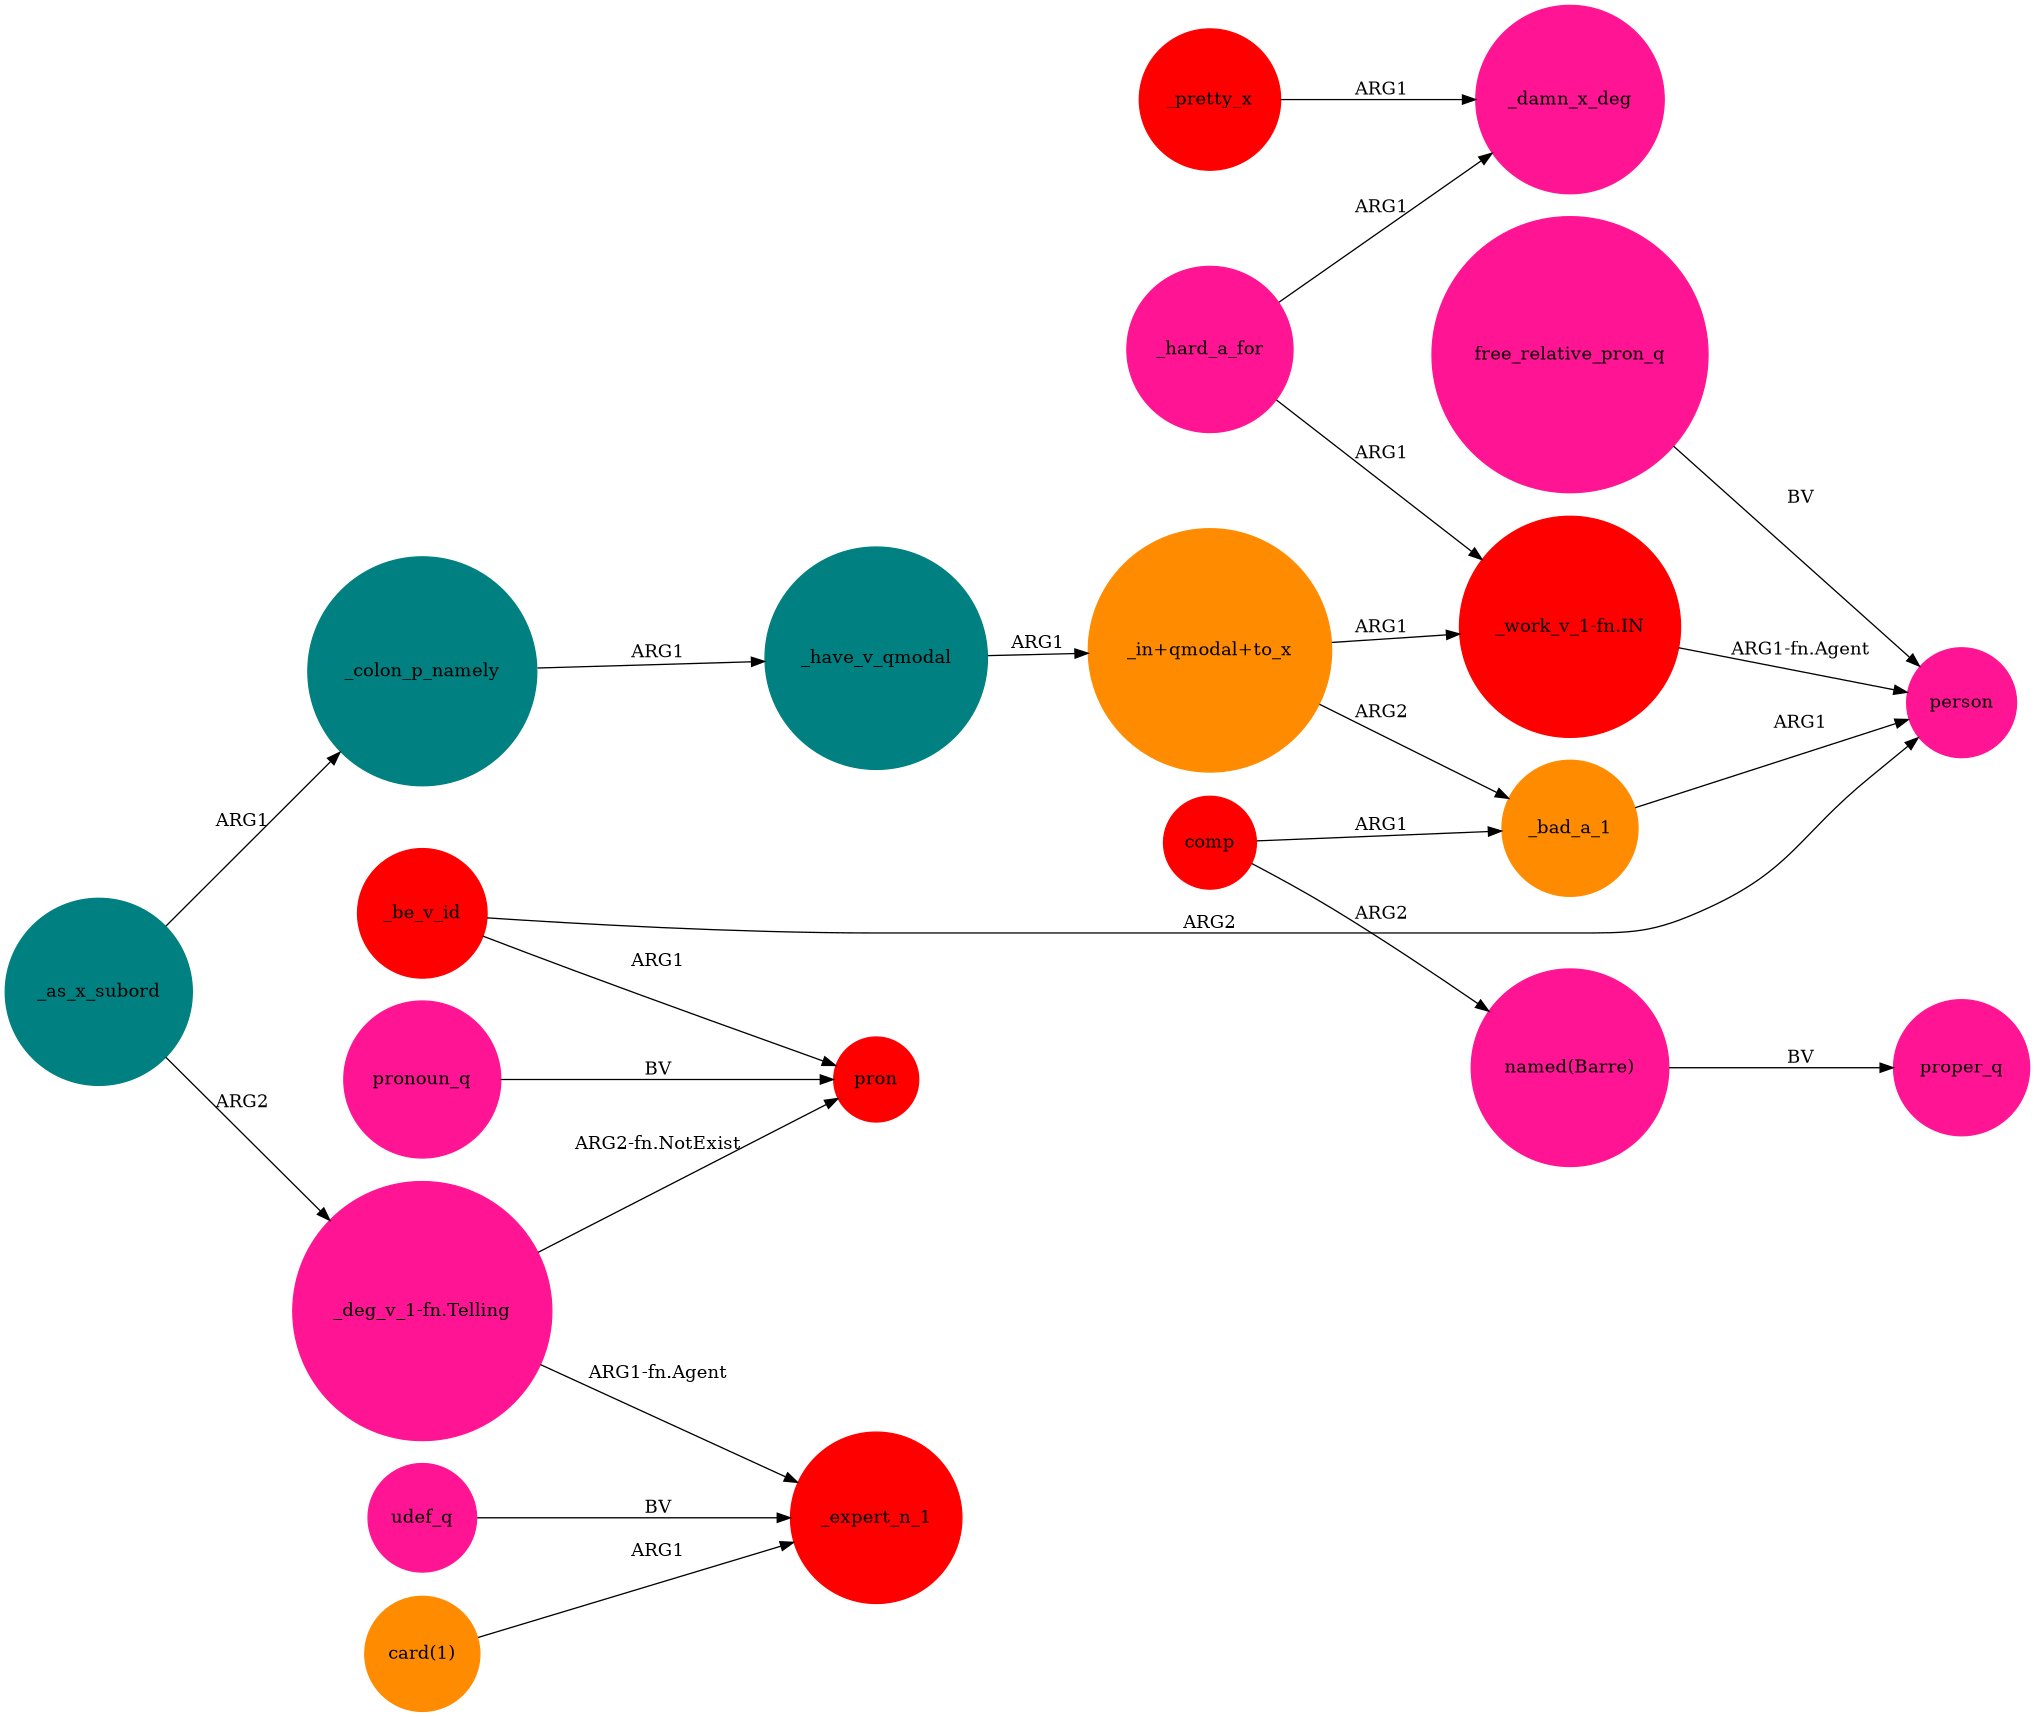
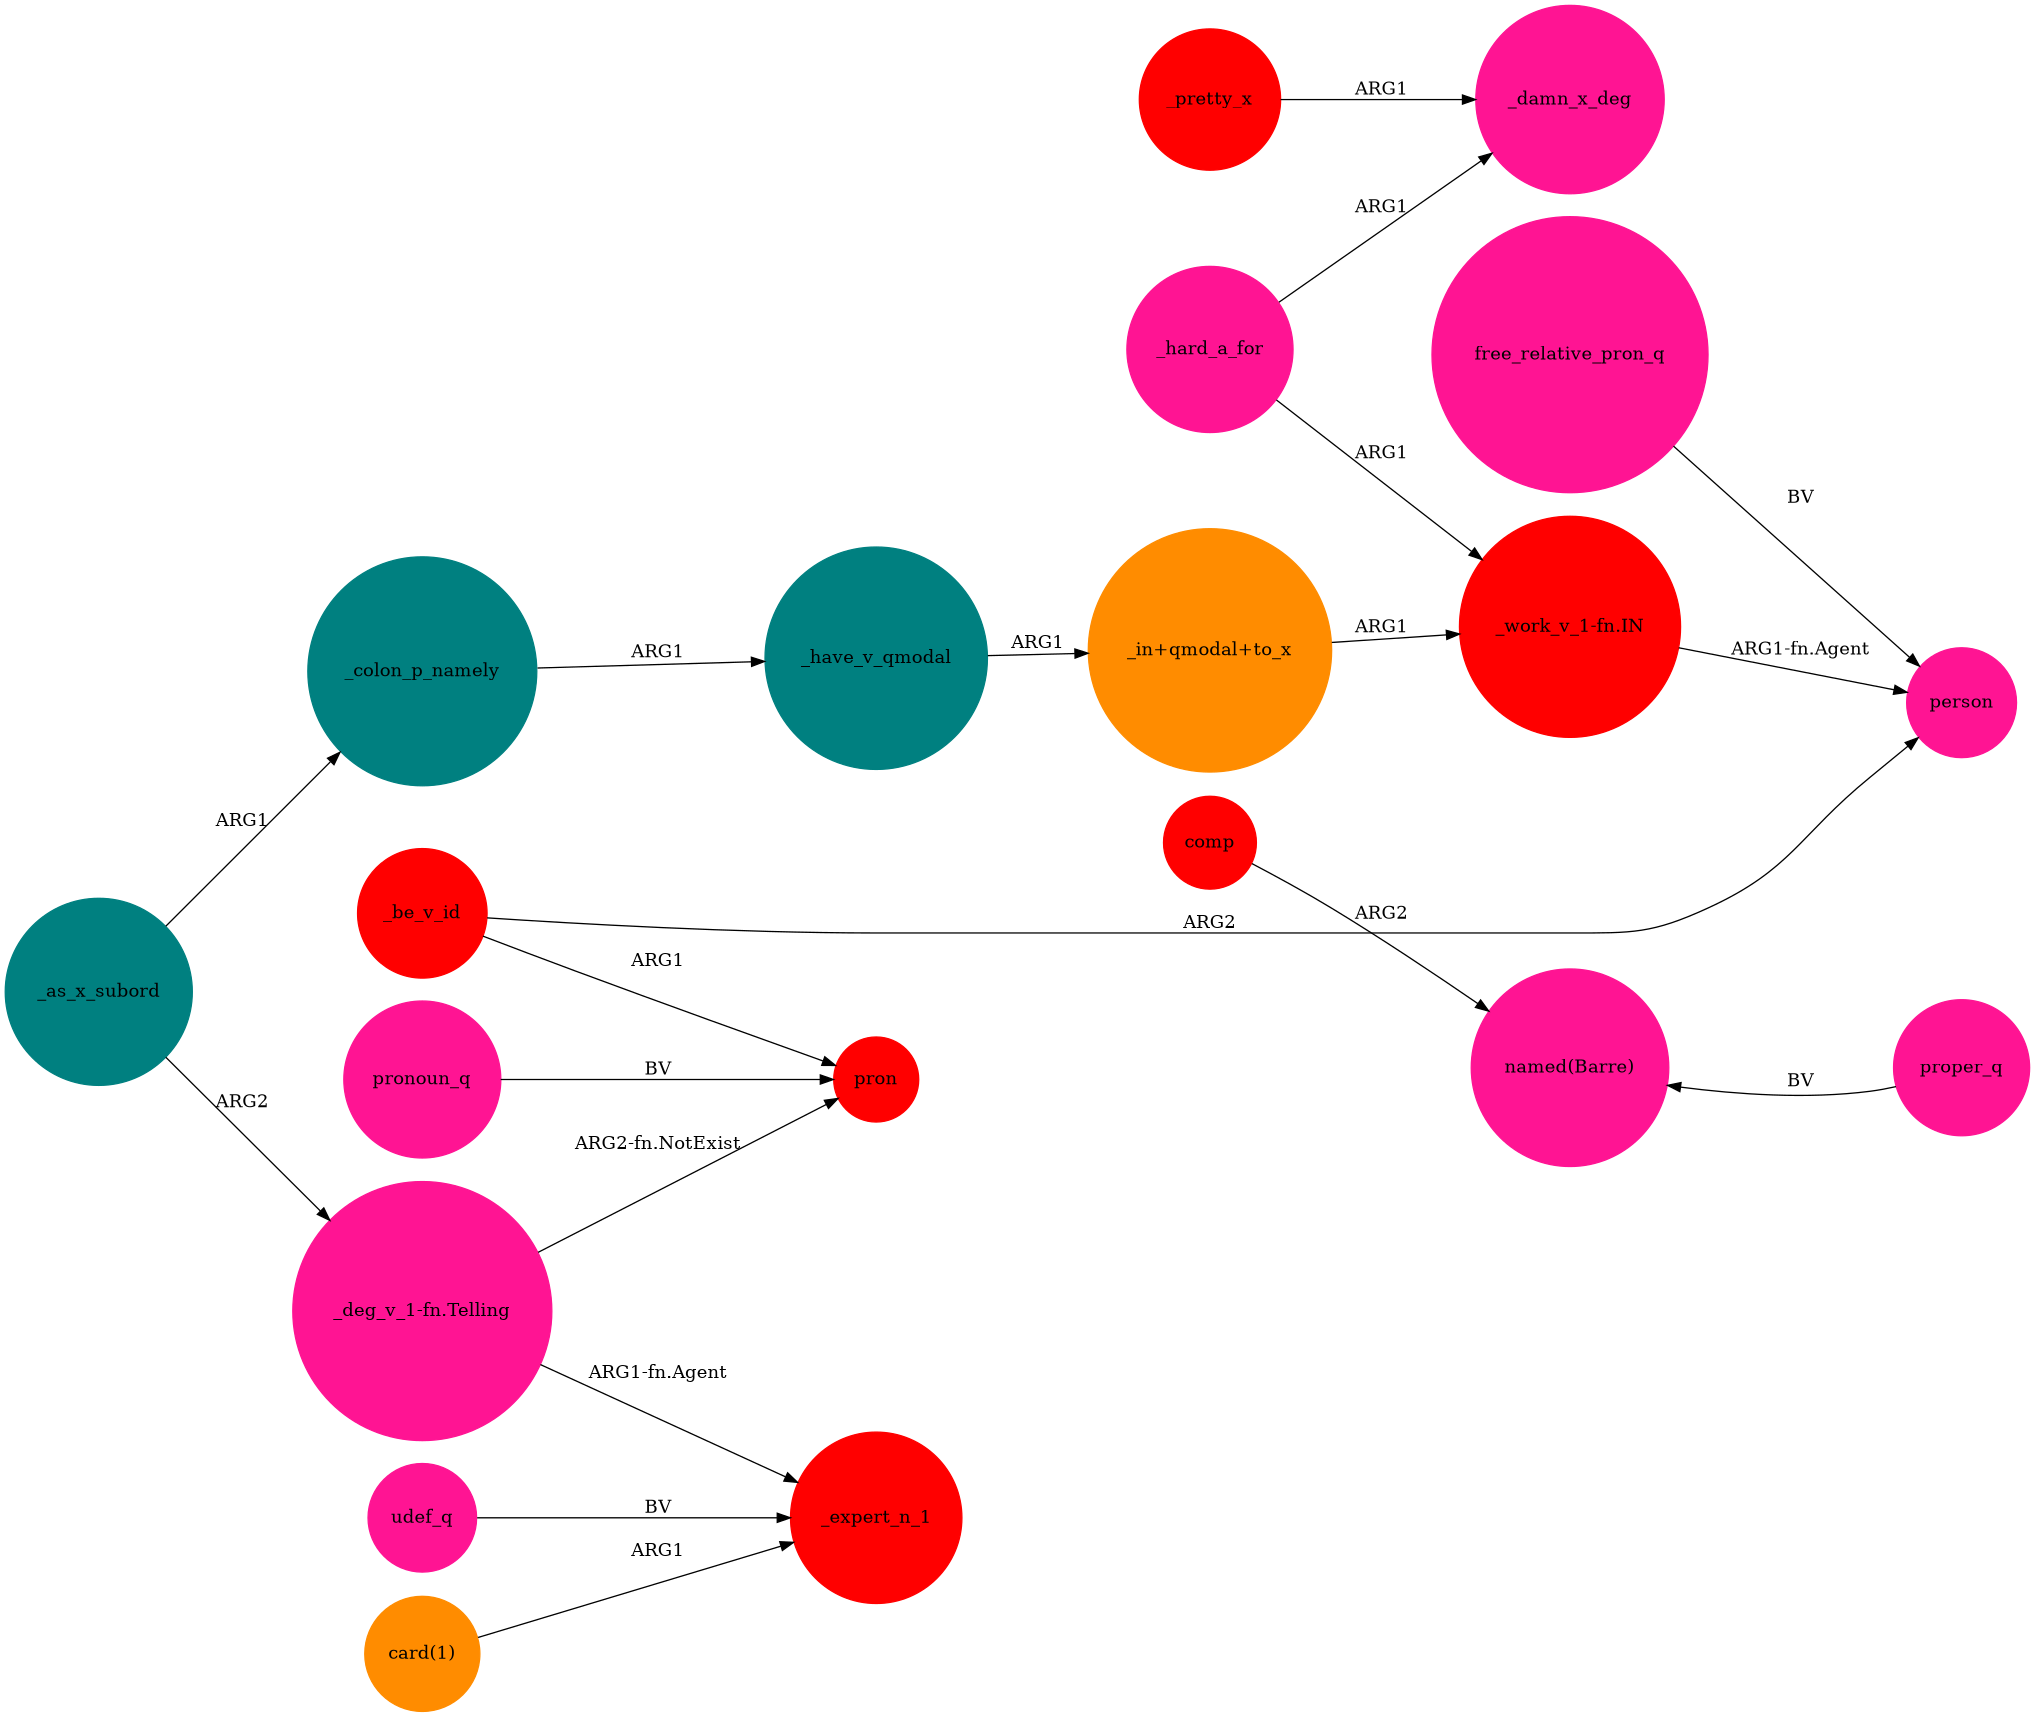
(1570, 828) -> none
(1775, 1068) -> (1788, 1095)
